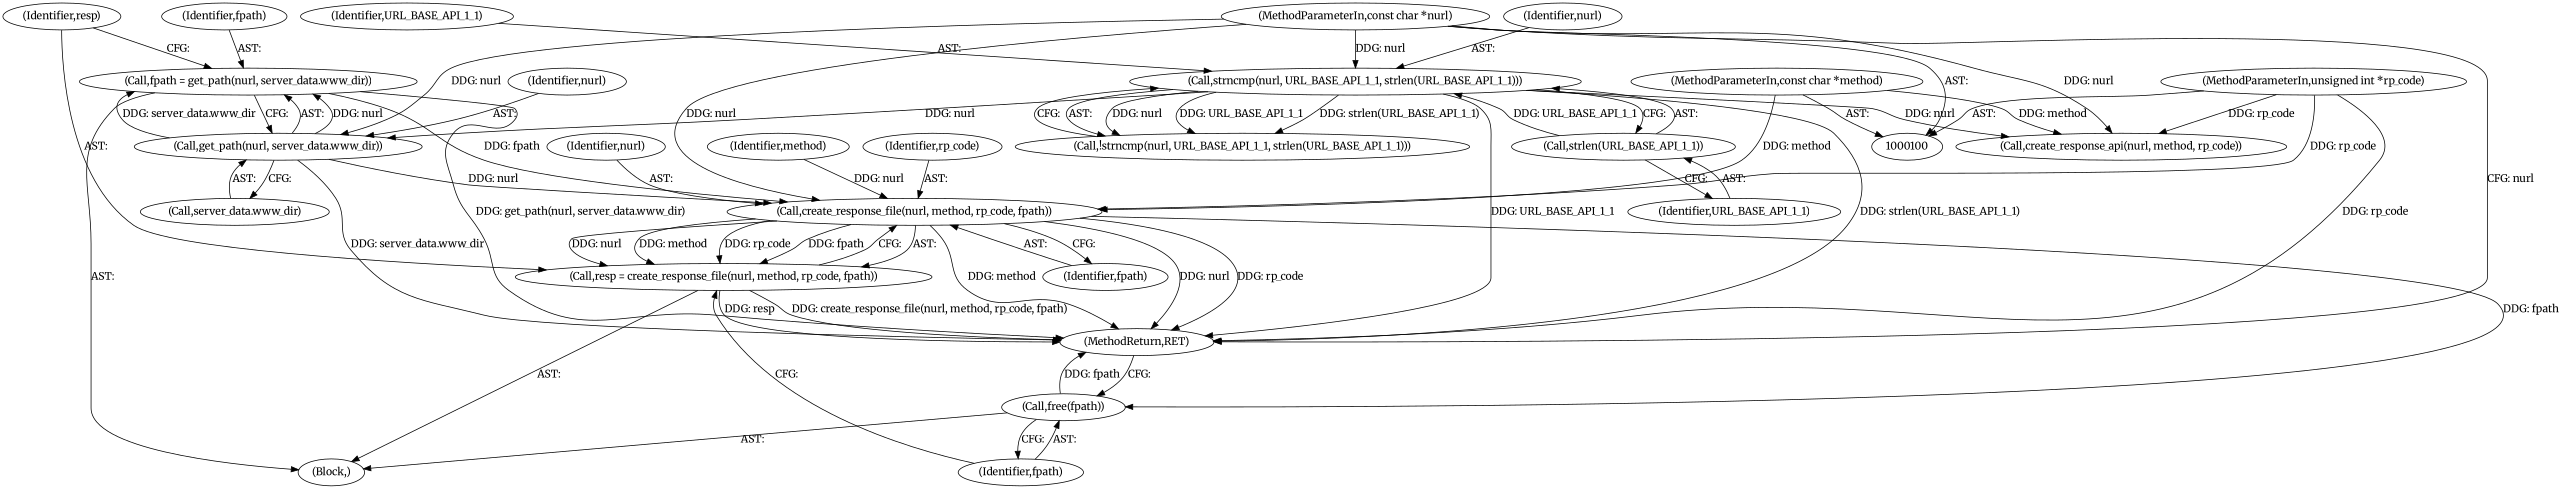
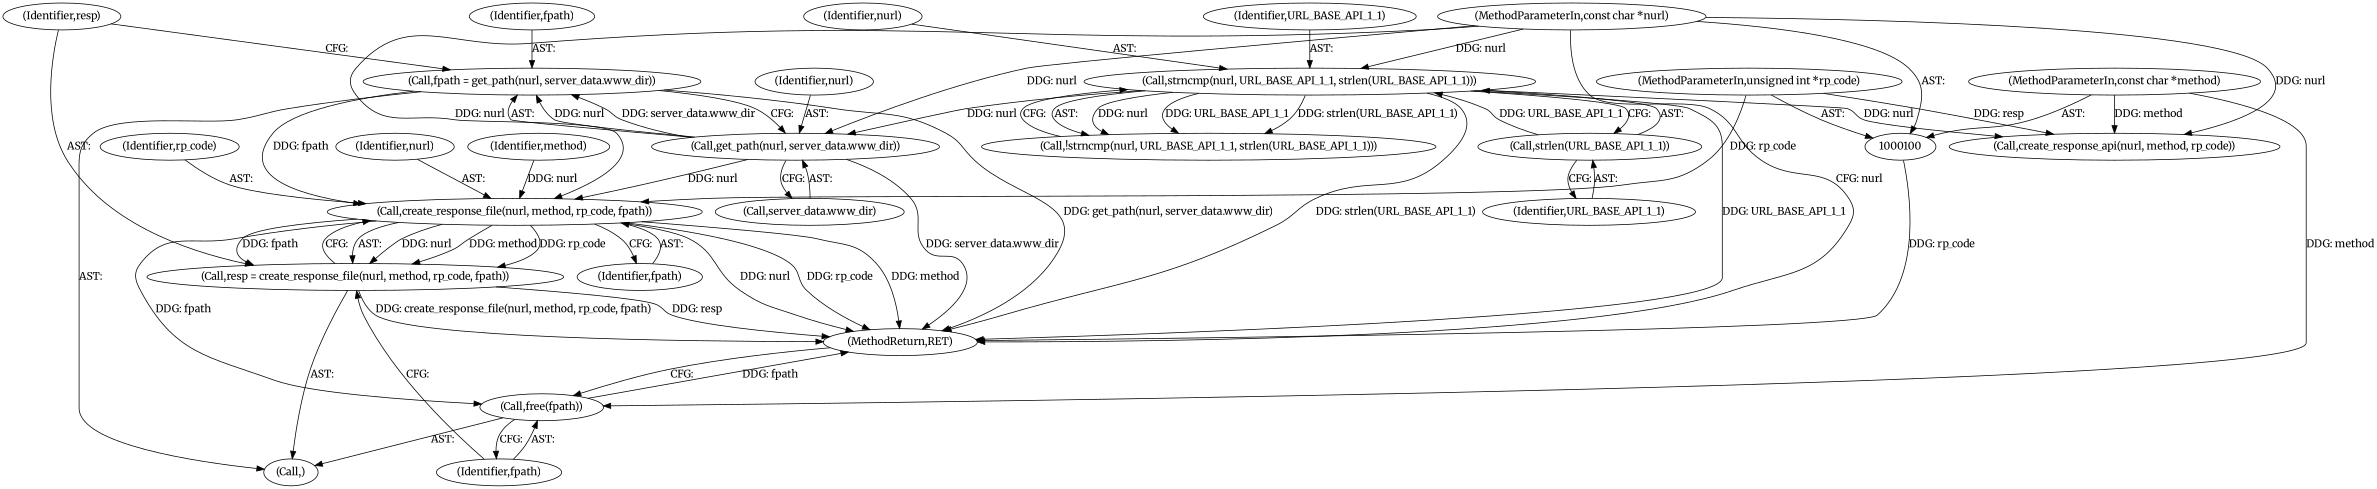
(2262, 114) -> (1999, 114)
(1464, 198) -> (1625, 388)
(1869, 310) -> (1513, 332)
(331, 472) -> (291, 472)
